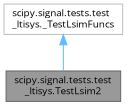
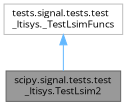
(63, 19) -> (63, 19)
